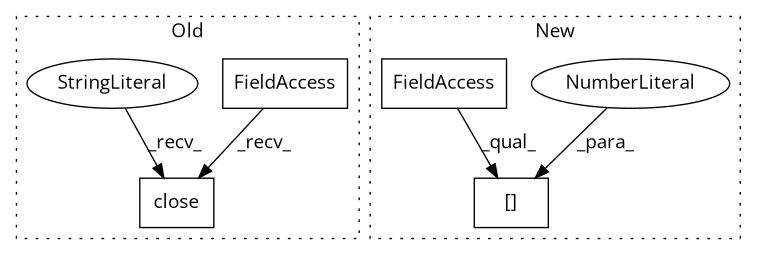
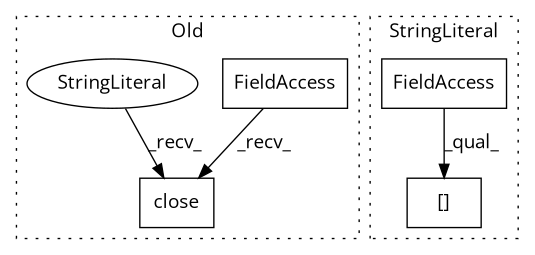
(555, 32) -> (444, 32)
(631, 84) -> none
